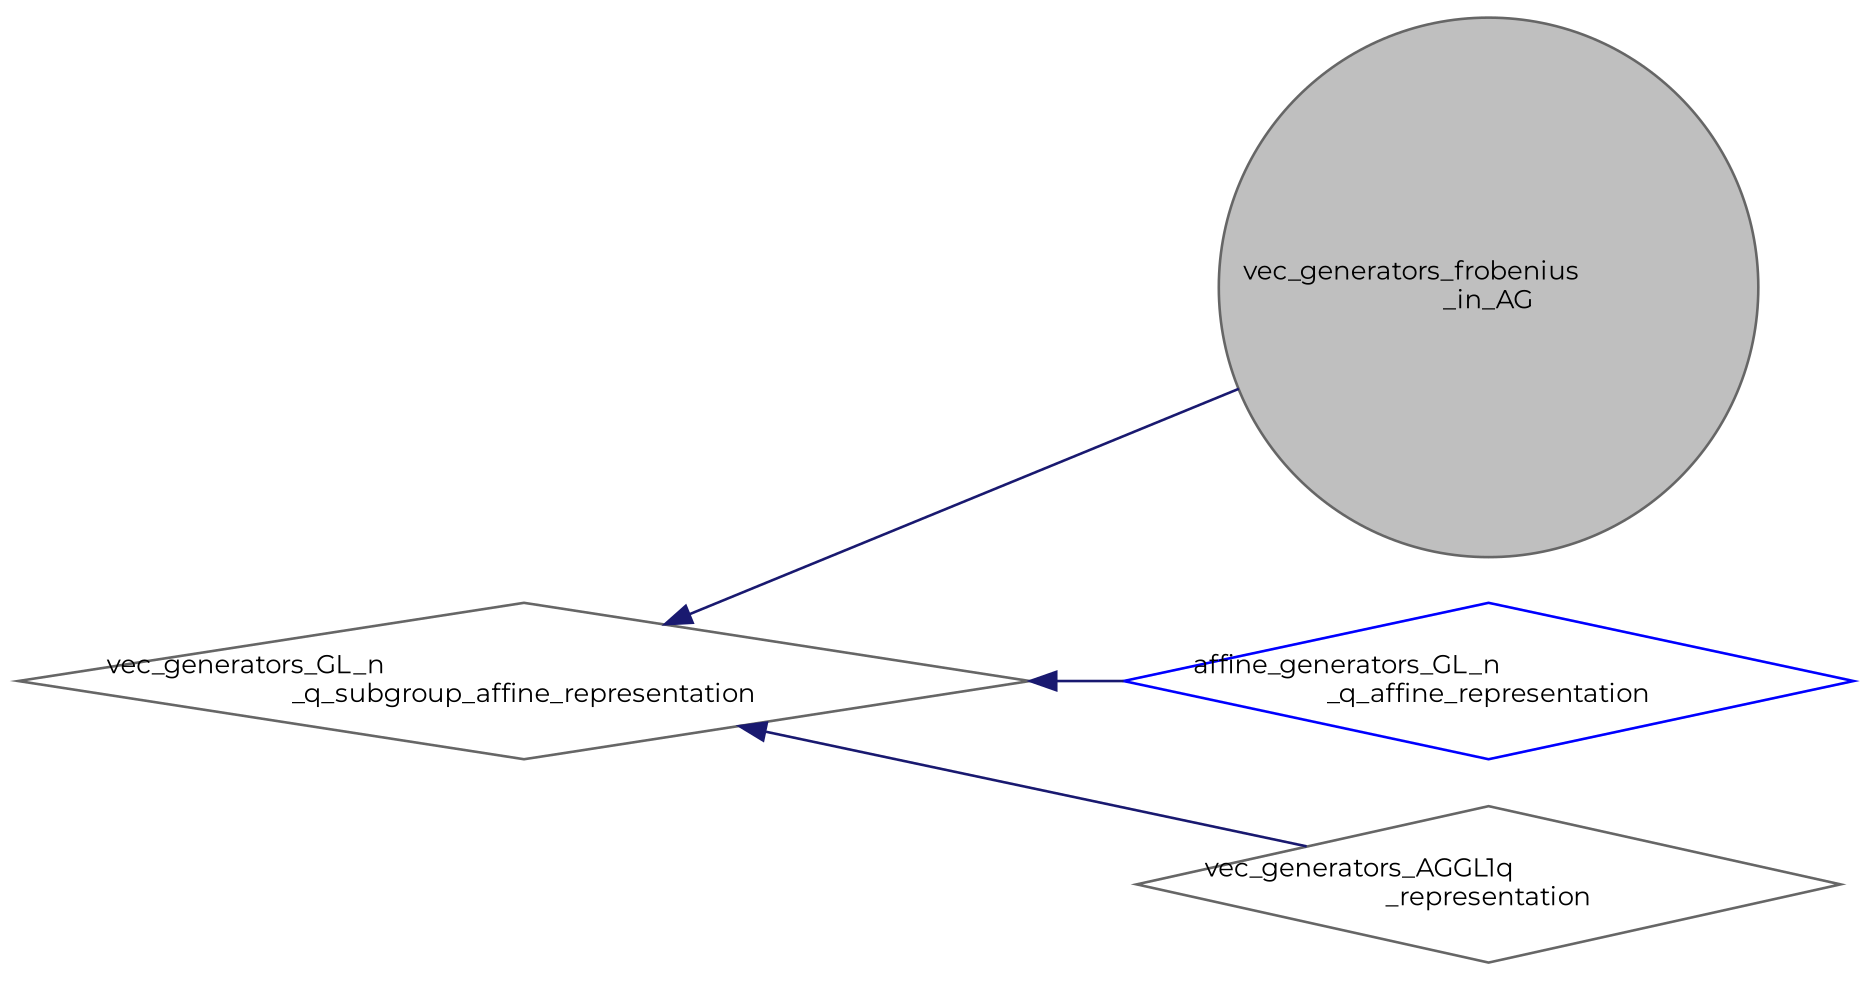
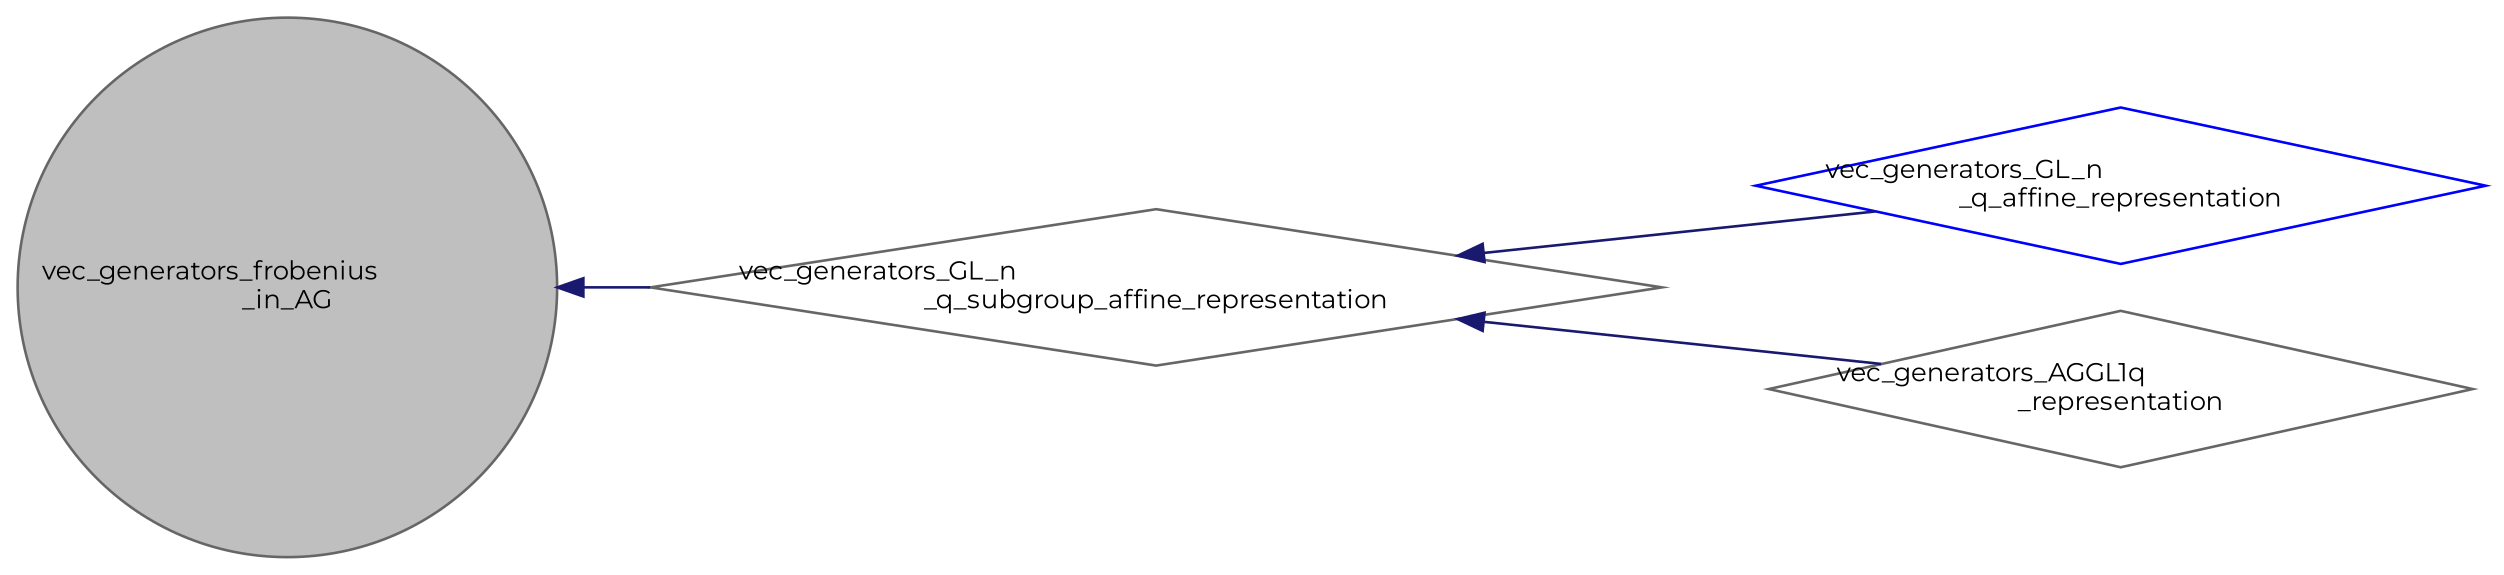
(964, 501) -> (617, 287)
(1489, 681) -> (2121, 186)
